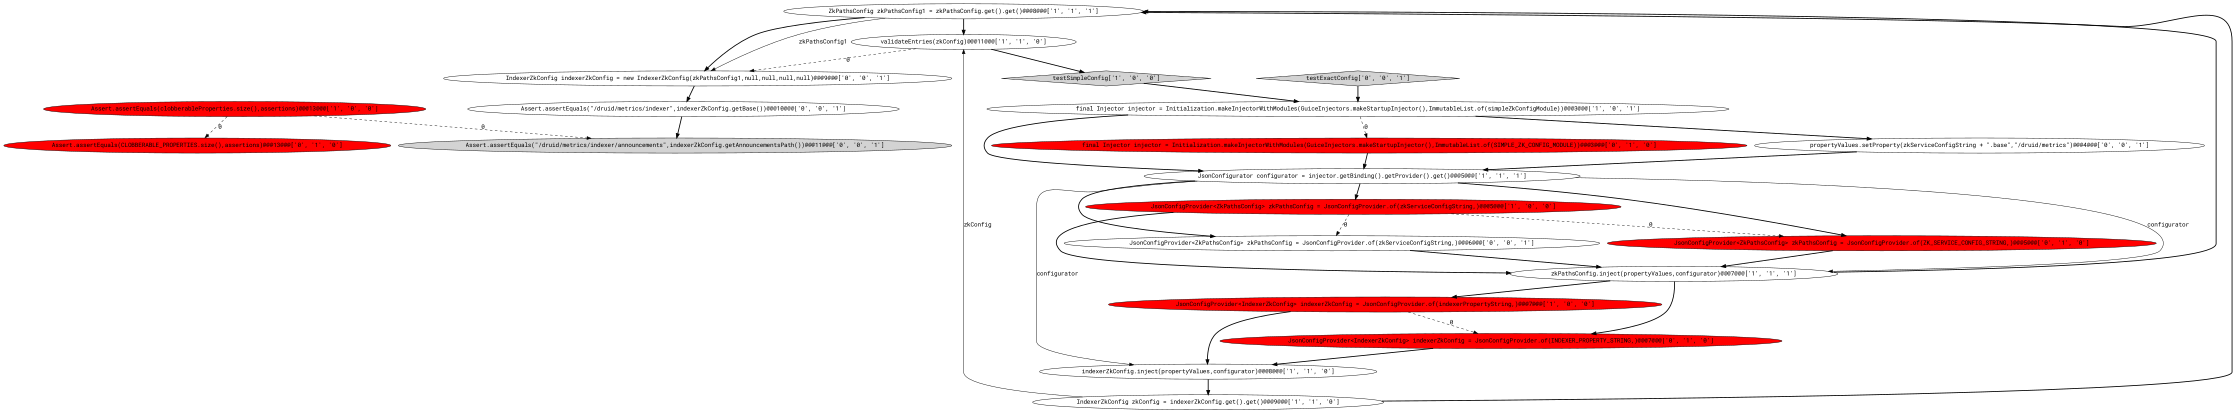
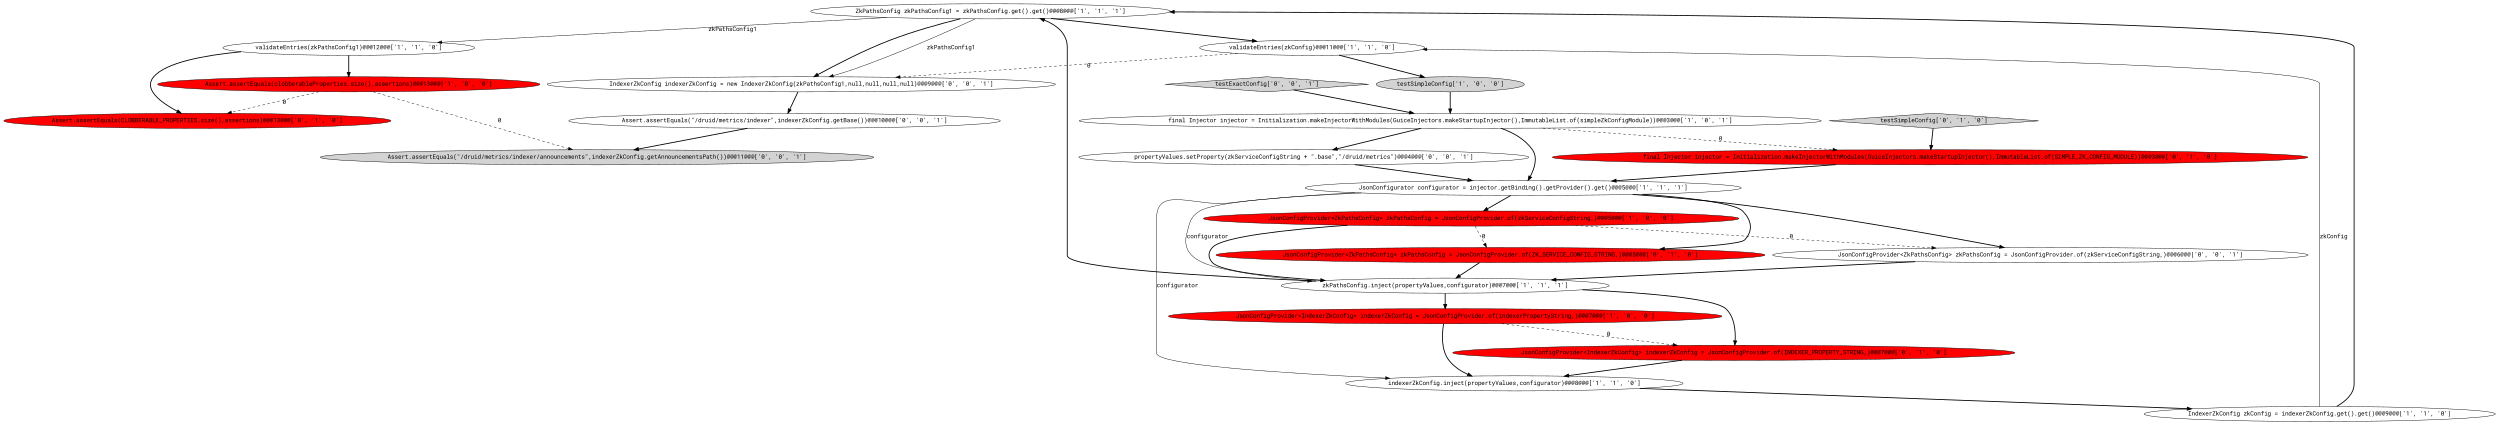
none -> (349, 48)
(1106, 78) -> (1450, 84)
none -> (1934, 121)
